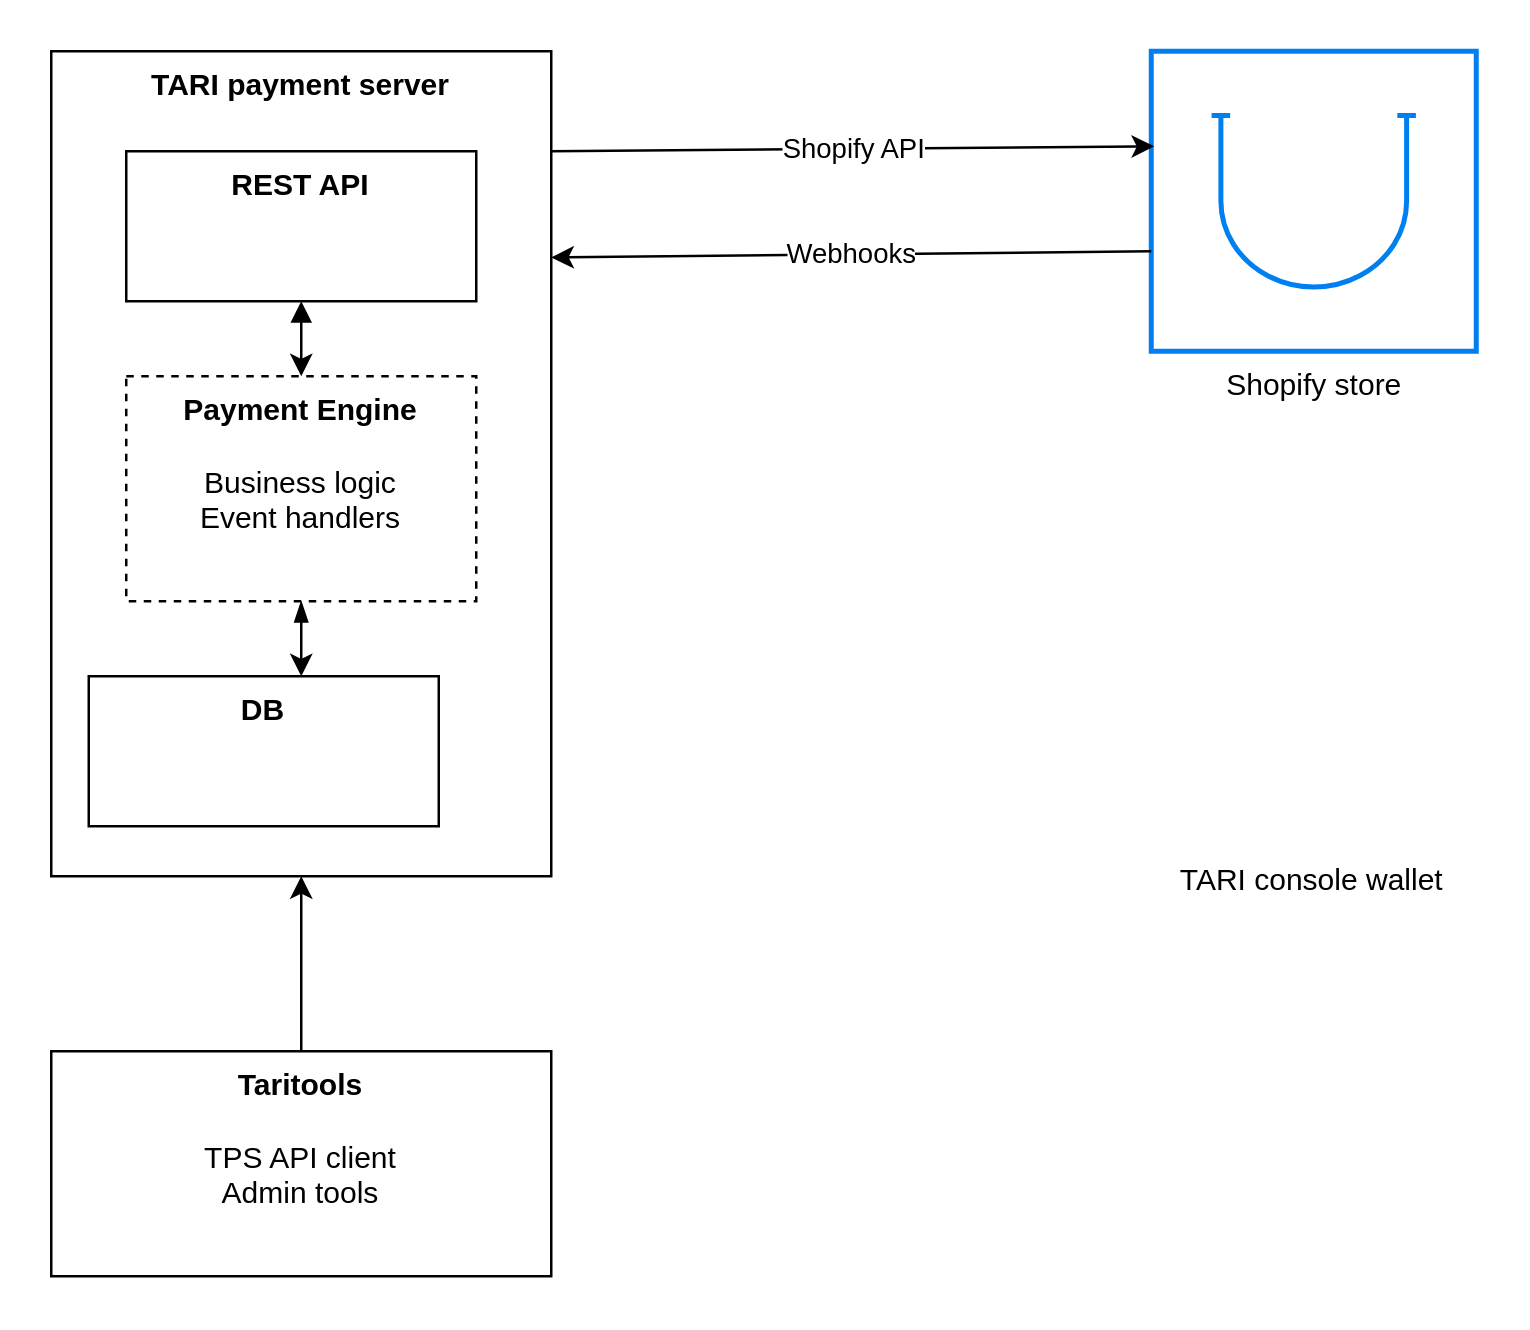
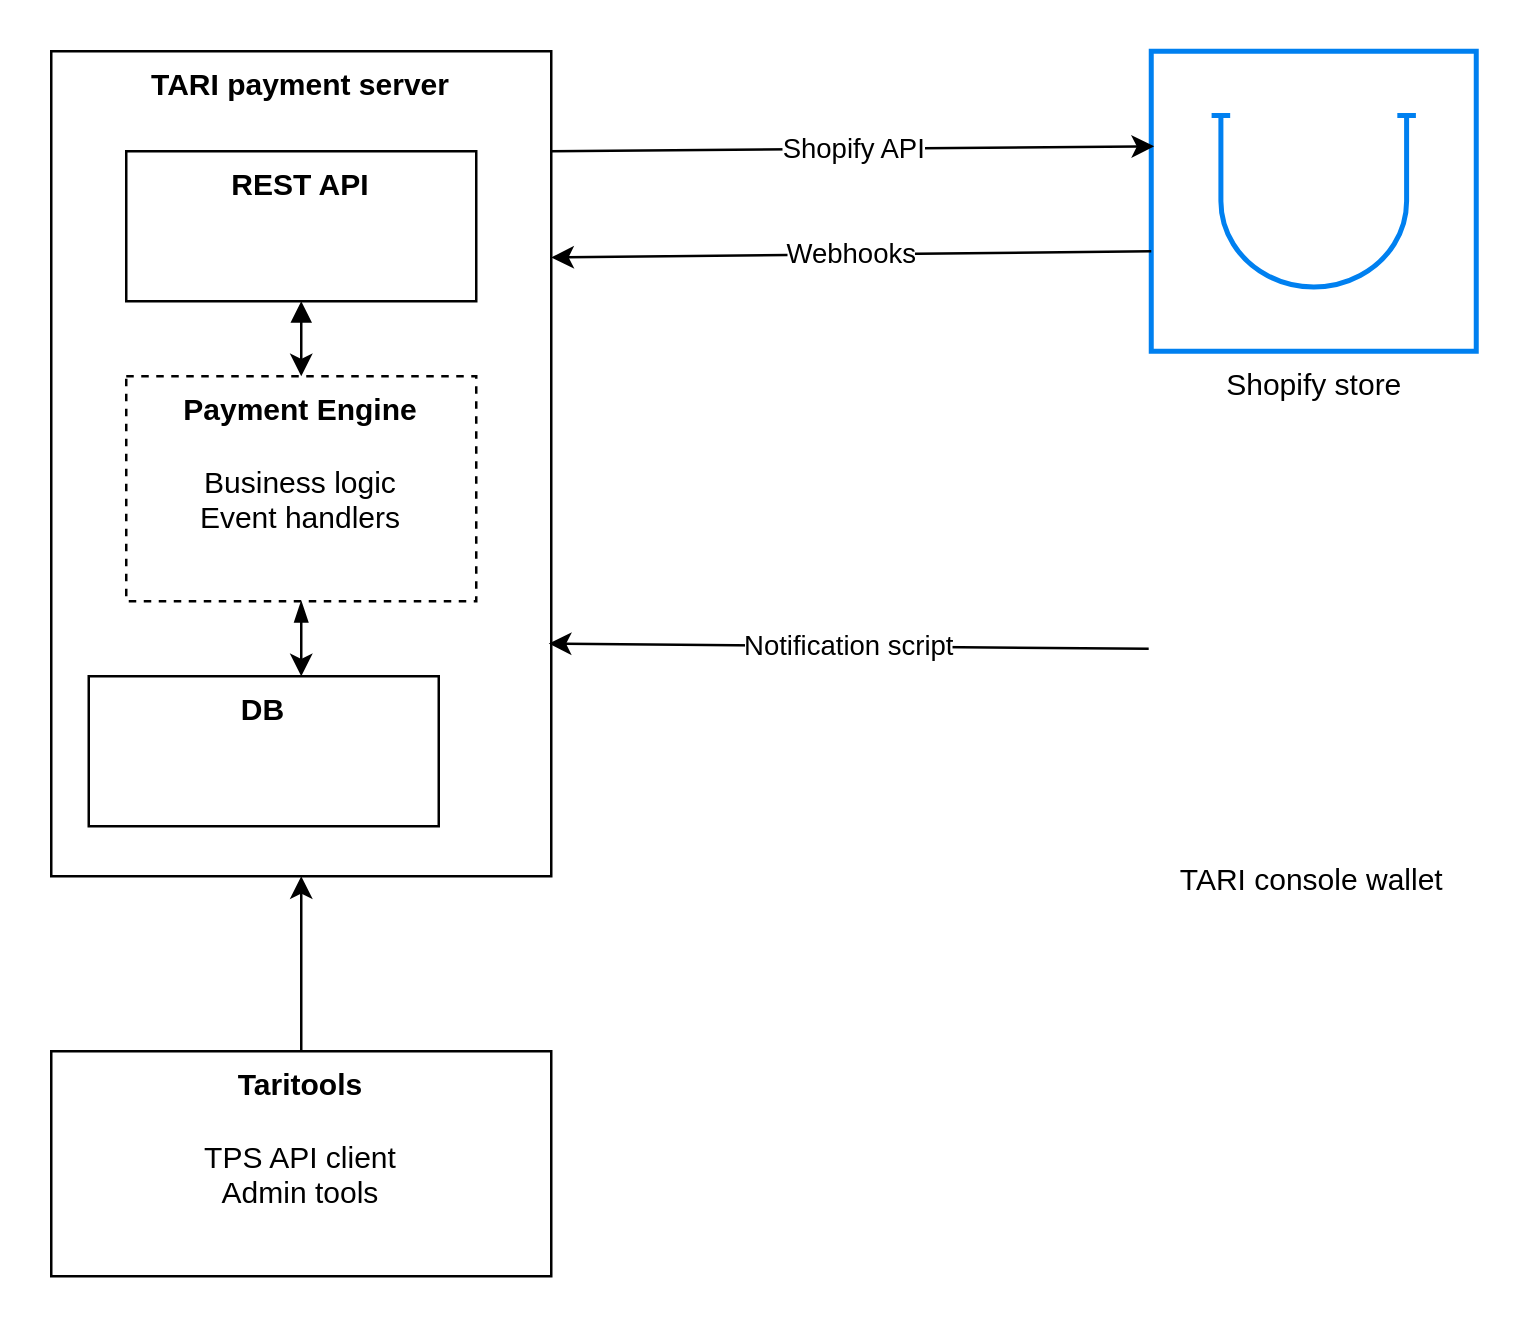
none -> (689, 645)
